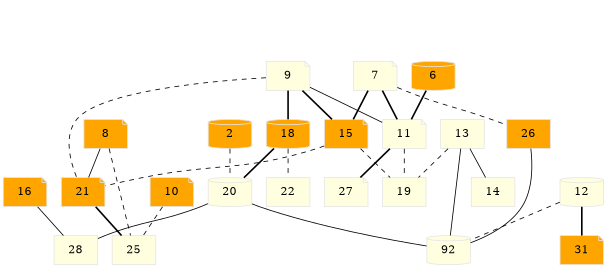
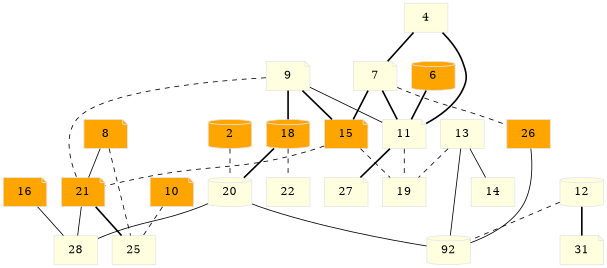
none -> (426, 18)
none -> (79, 221)
(582, 250) -> (582, 250)
